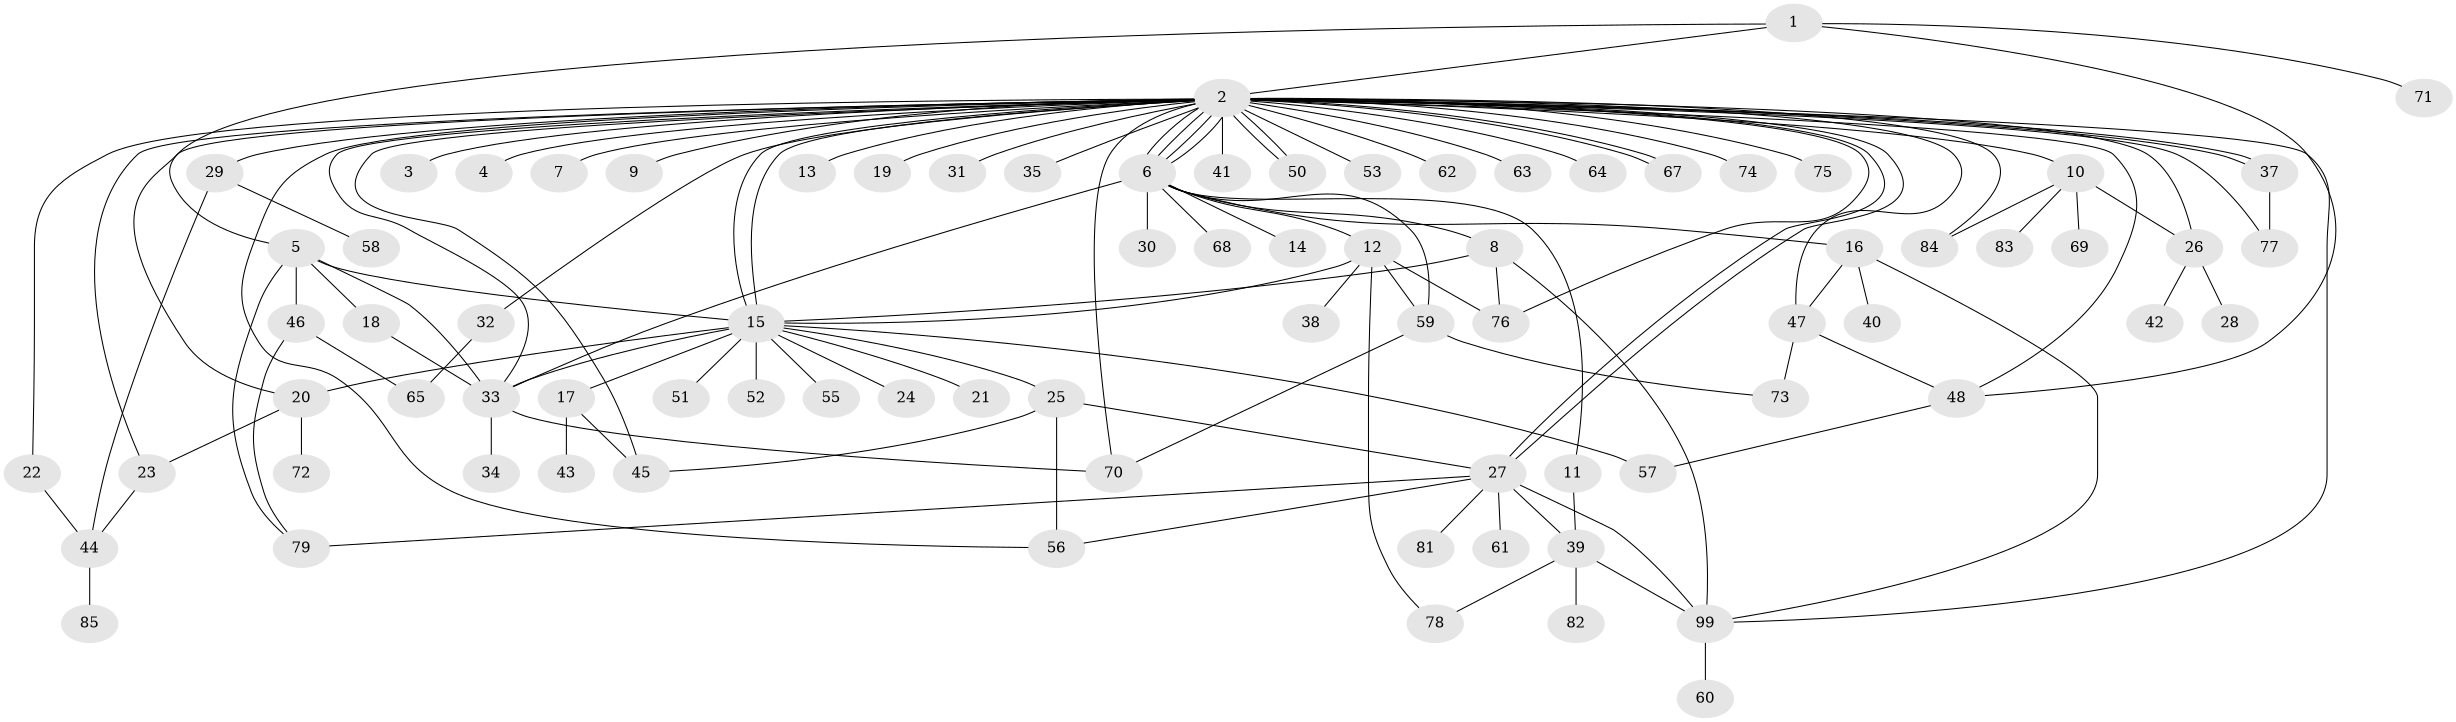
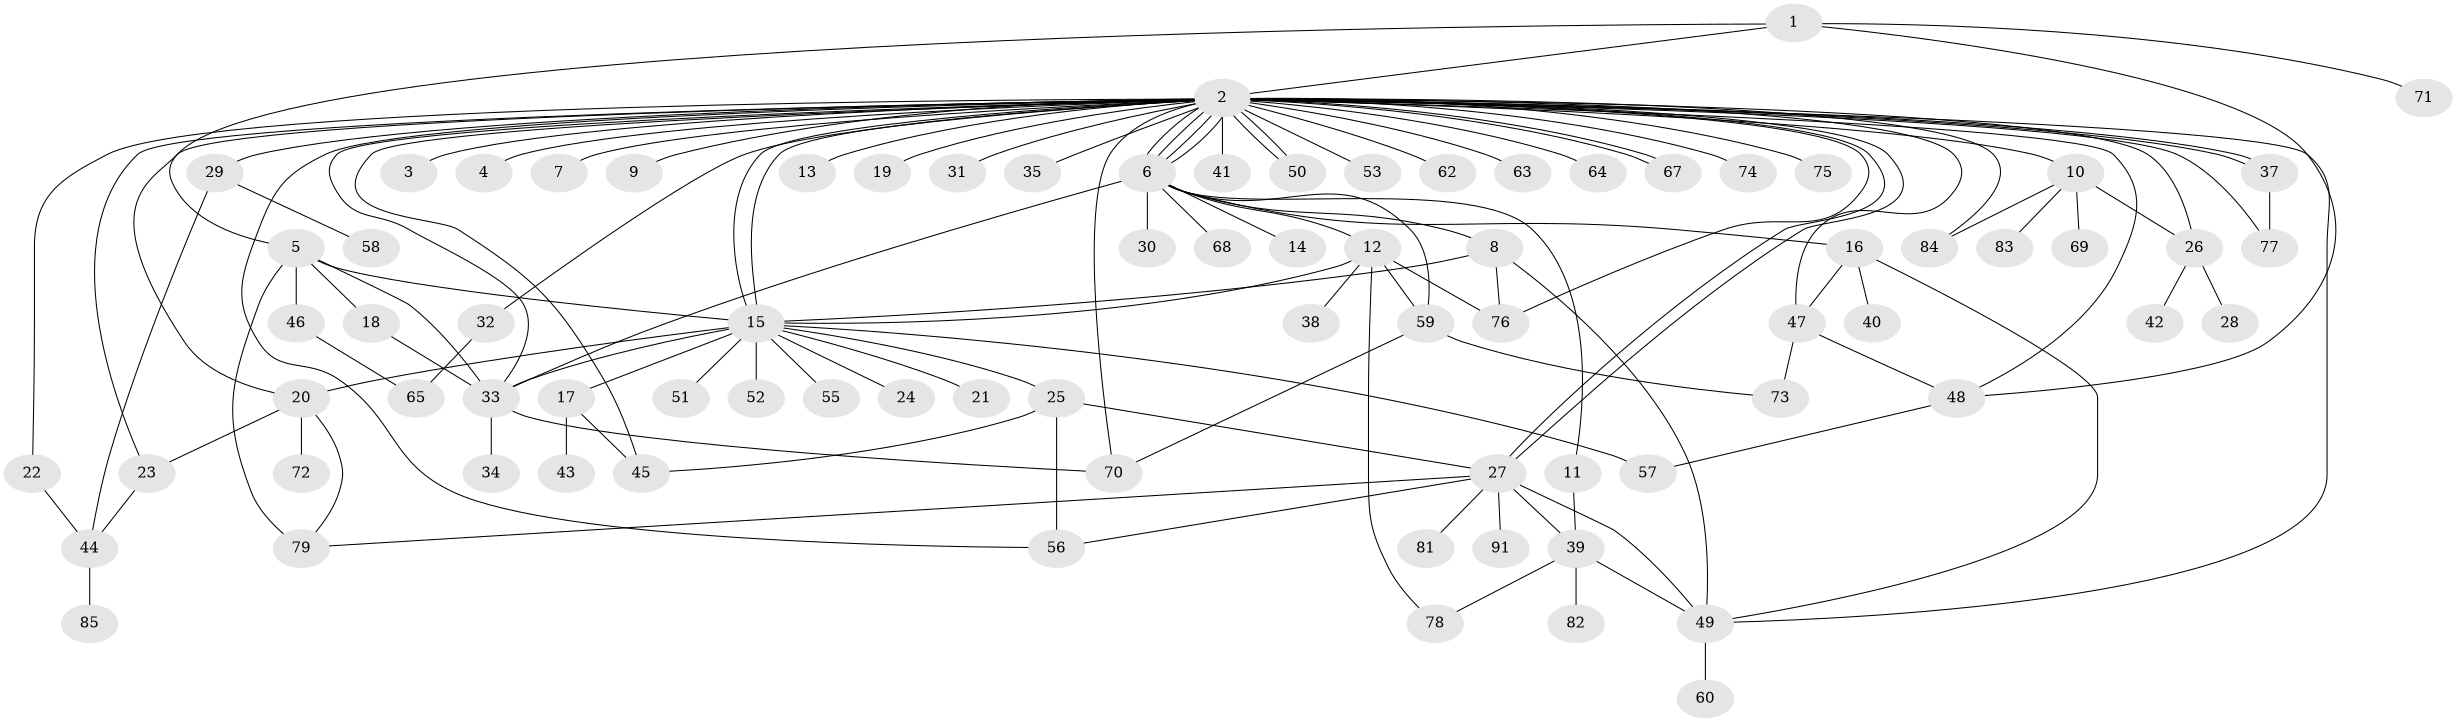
(253, 437) -> (343, 474)
(1501, 549) -> (1501, 549)
(1705, 624) -> (1705, 624)
